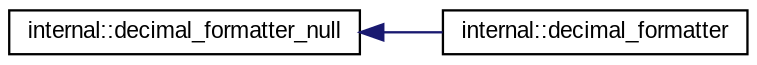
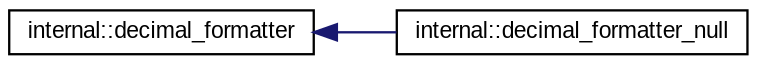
(413, 32) -> (367, 32)
